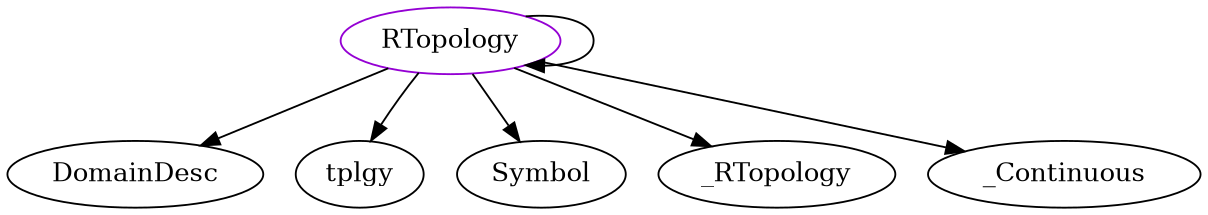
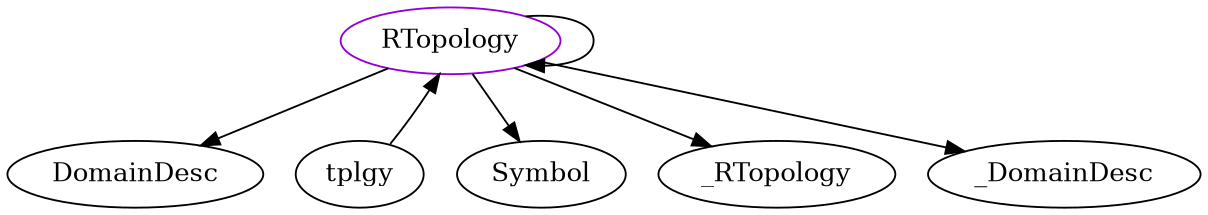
(399, 98) -> (411, 117)
(1064, 174) -> (1064, 174)
